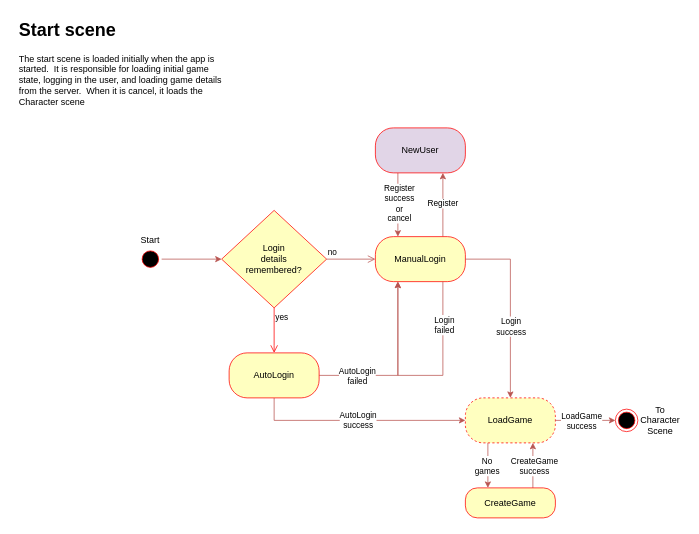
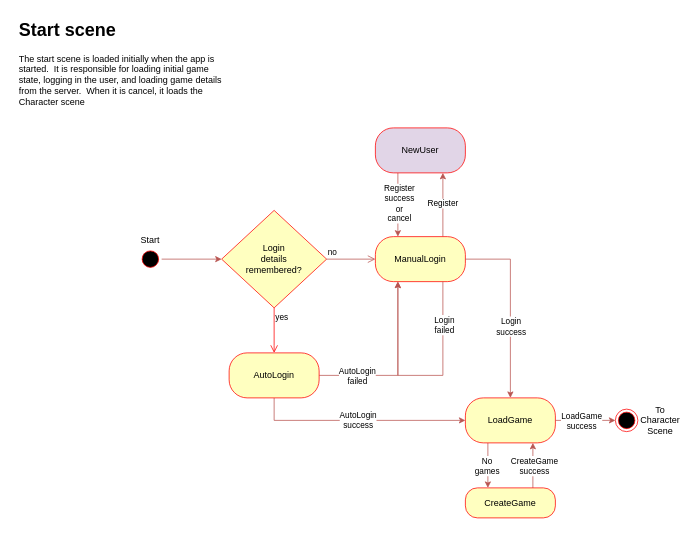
(510, 420) -> (510, 420)
